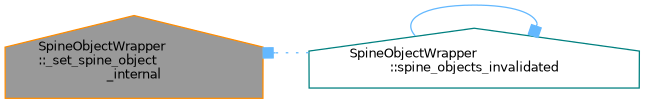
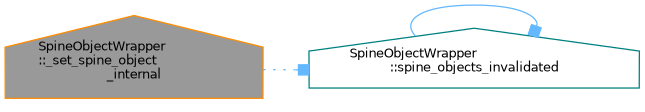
(292, 53) -> (279, 70)
